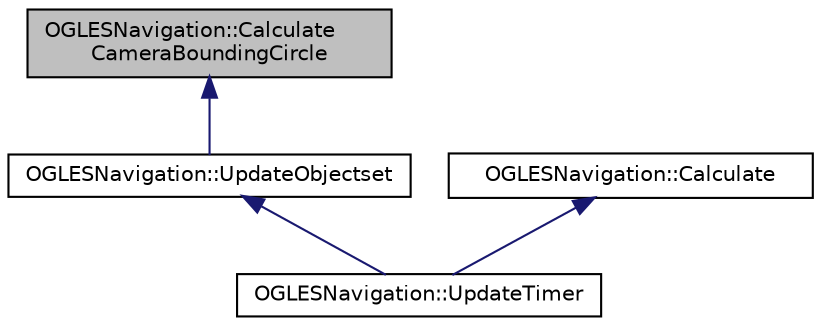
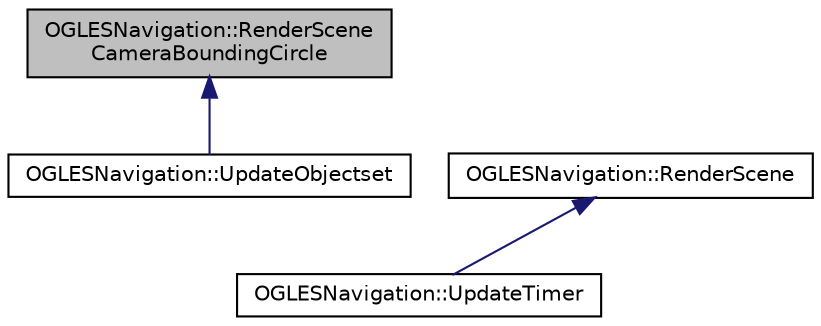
(210, 43) -> (210, 43)
(631, 176) -> (631, 176)
(324, 241) -> none
